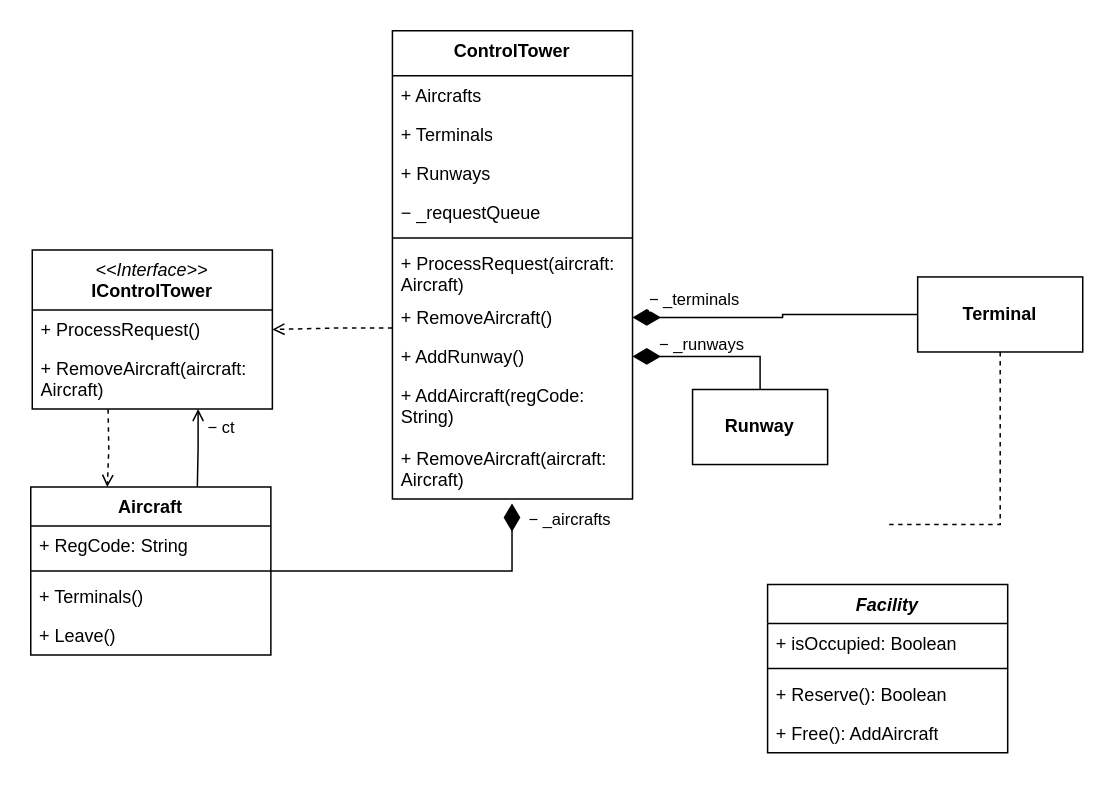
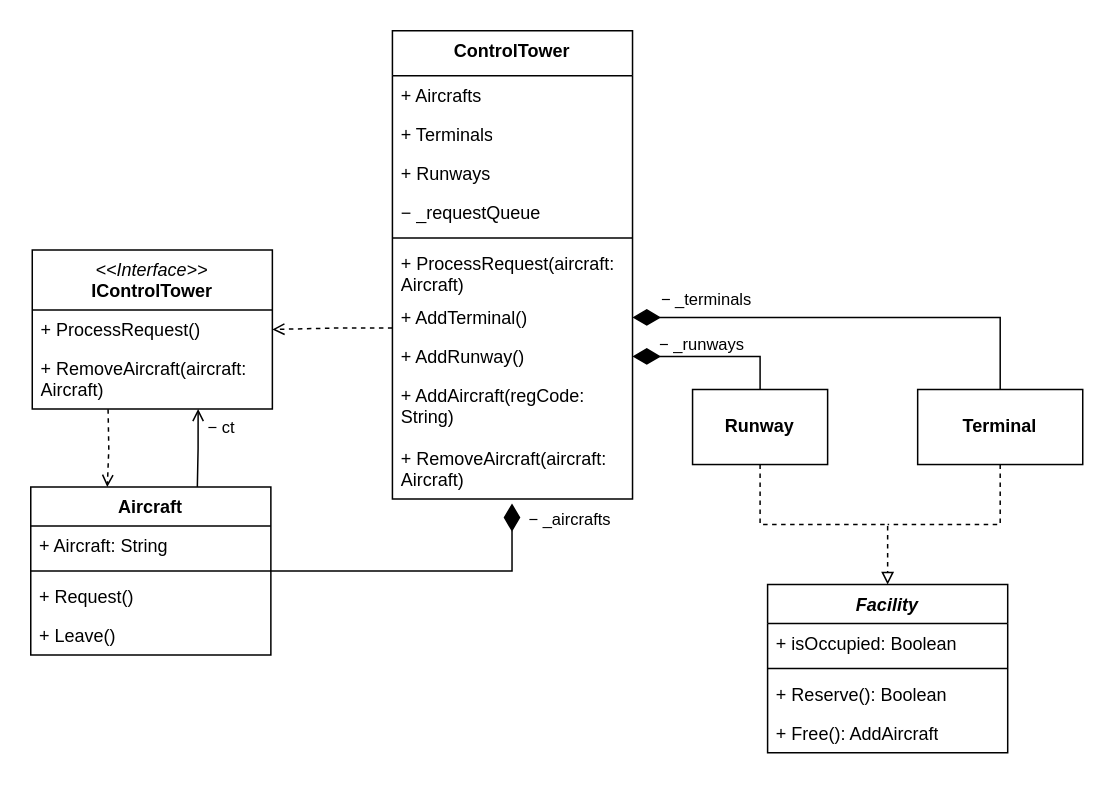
(1000, 314) -> (1000, 427)
(487, 319) -> (470, 319)
none -> (817, 524)
(116, 547) -> (119, 547)
(98, 598) -> (93, 598)
